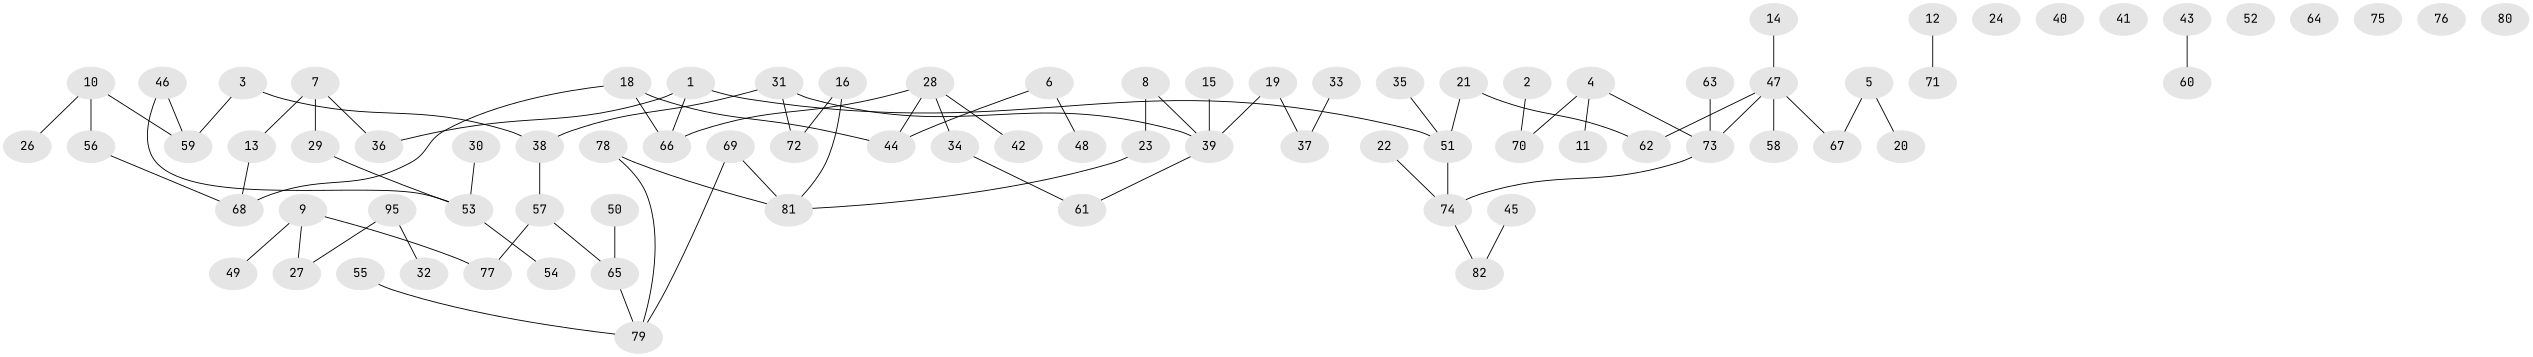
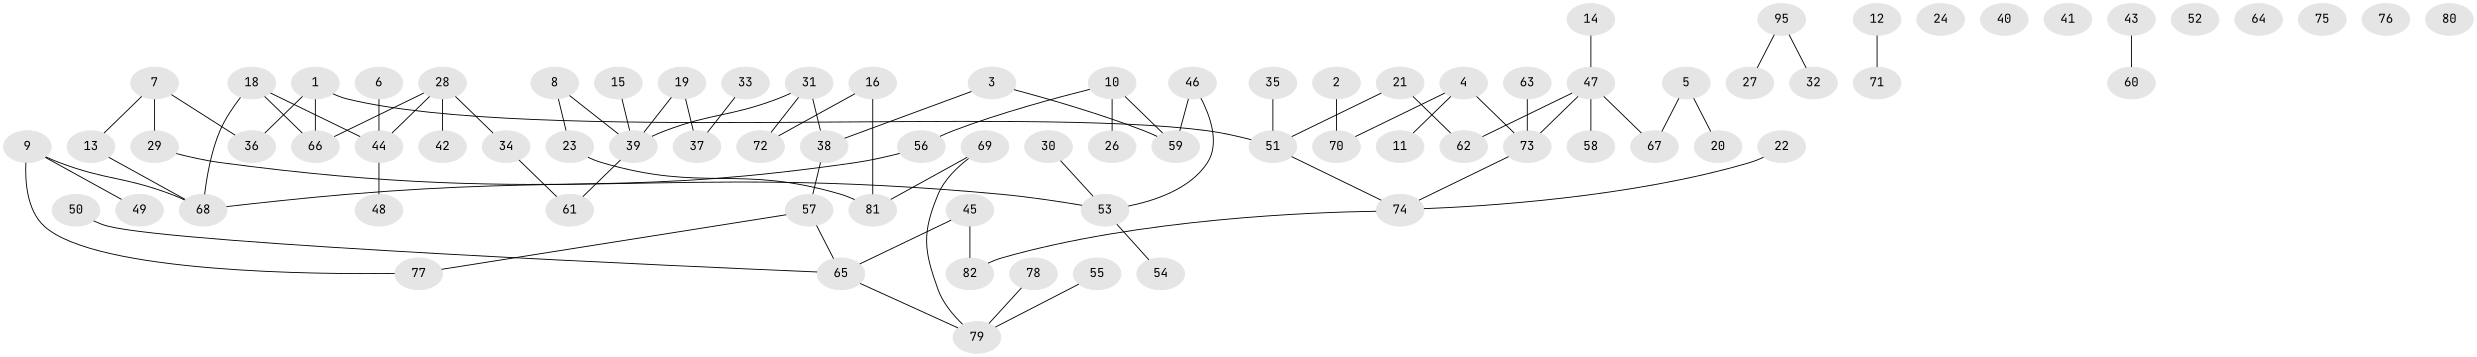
(1068, 119) -> (379, 173)
(694, 183) -> none
(300, 242) -> (115, 178)
none -> (905, 242)
